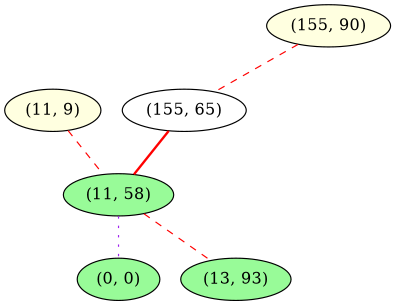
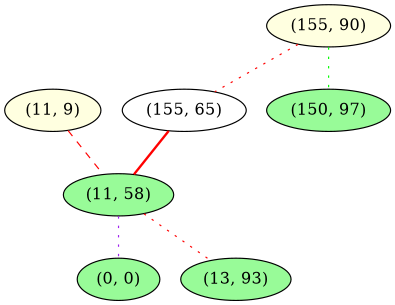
(256, 68) -> (256, 68)
none -> (329, 110)
(177, 237) -> (177, 237)
